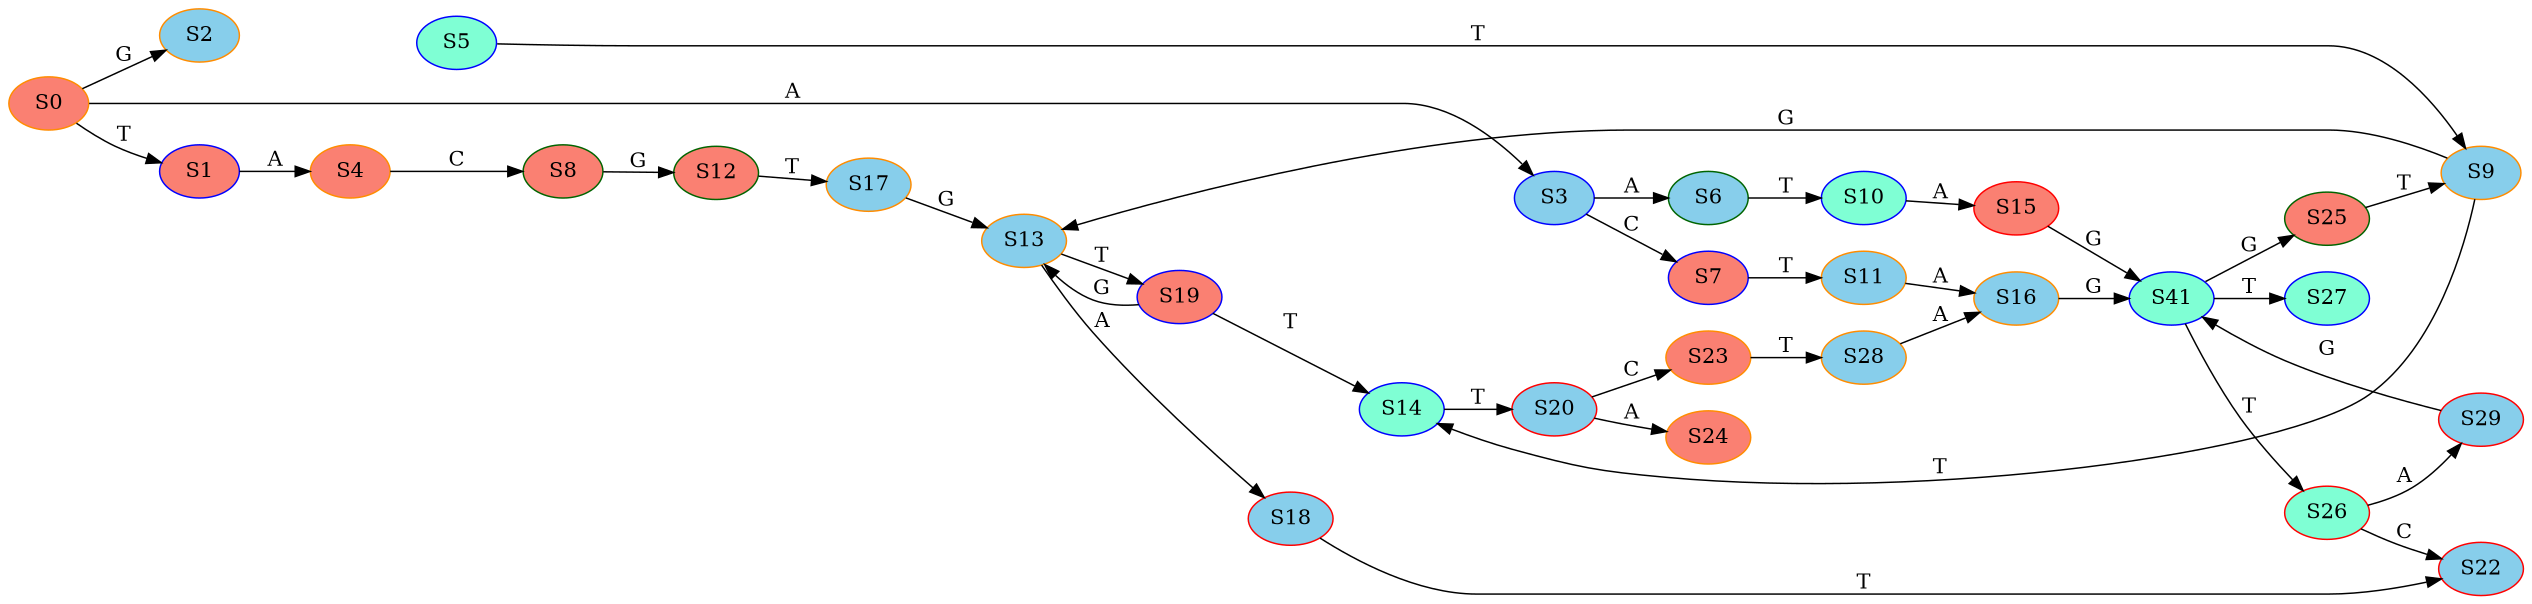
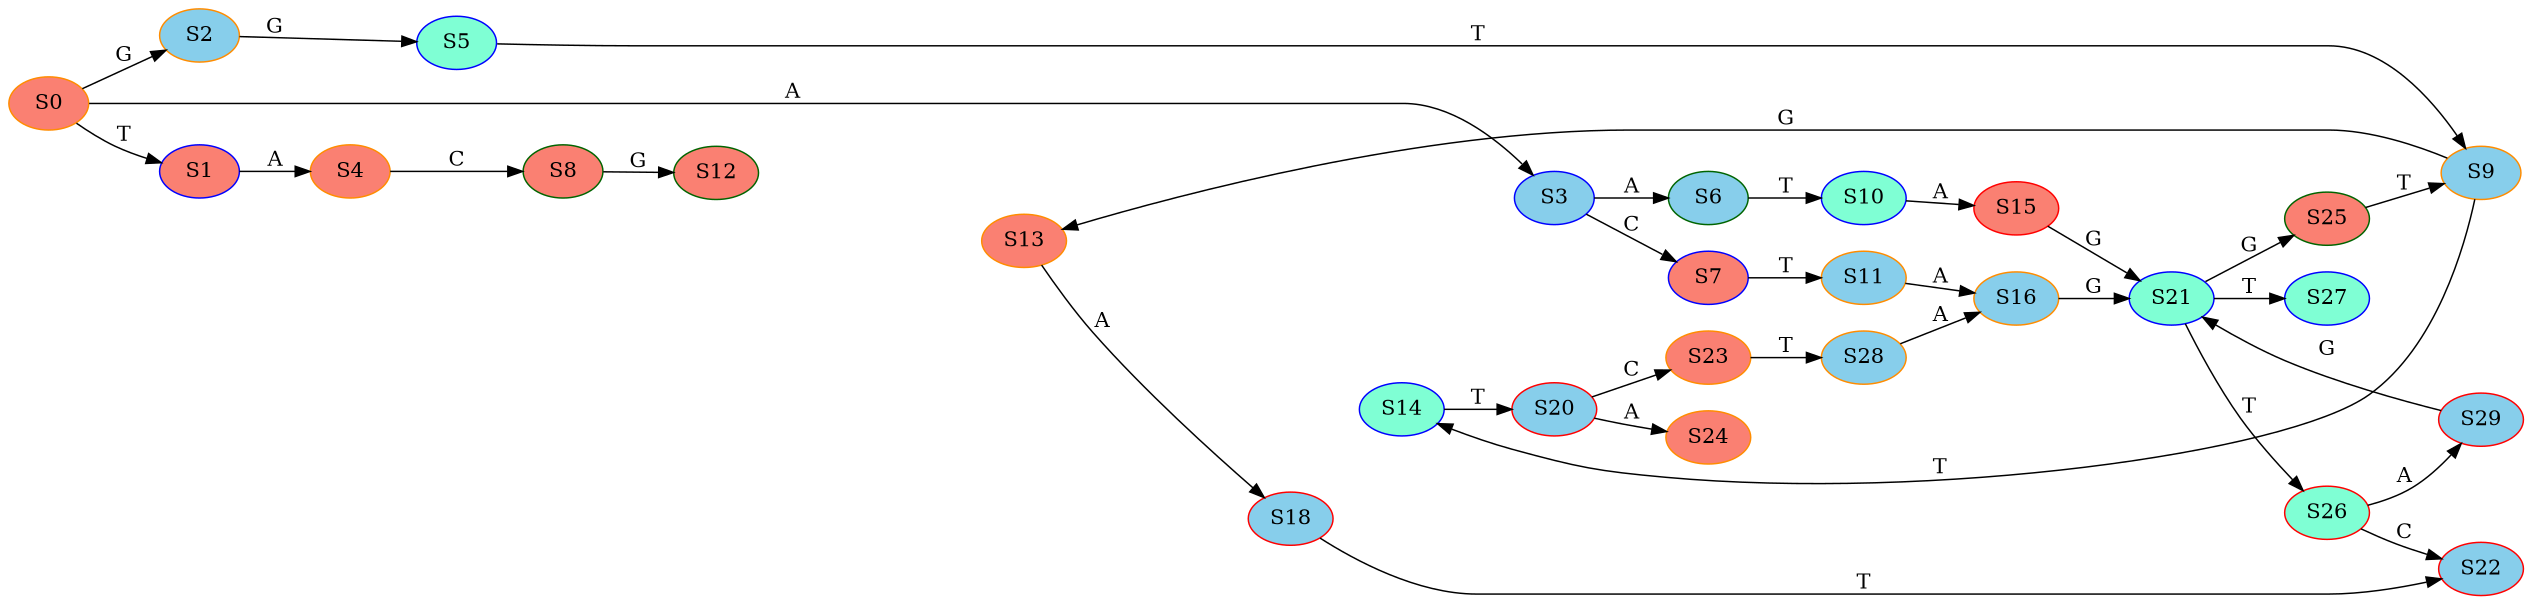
none -> (321, 39)
(869, 185) -> none
(1024, 241) -> (1024, 241)
(1180, 297) -> none
(2172, 299) -> (2172, 299)
